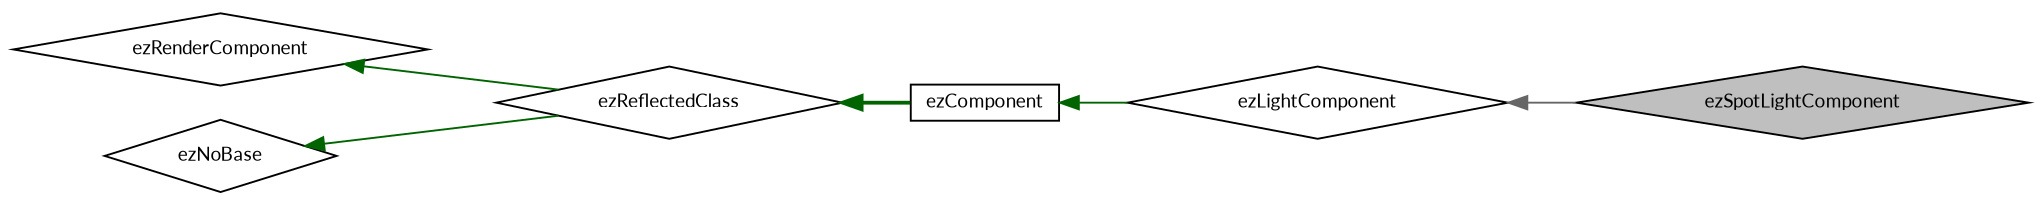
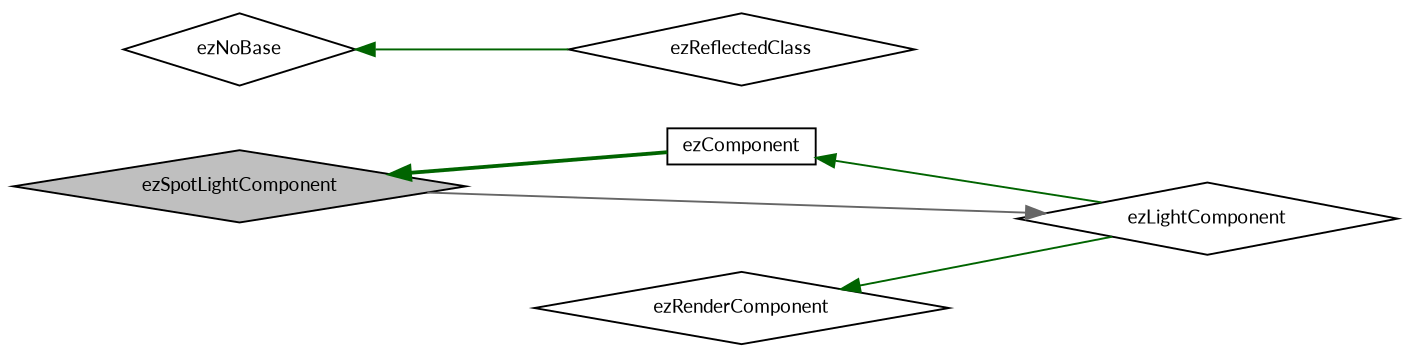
(461, 78) -> (986, 261)
(886, 103) -> (539, 163)
